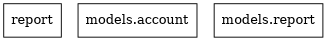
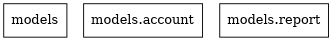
(33, 20) -> (35, 20)
